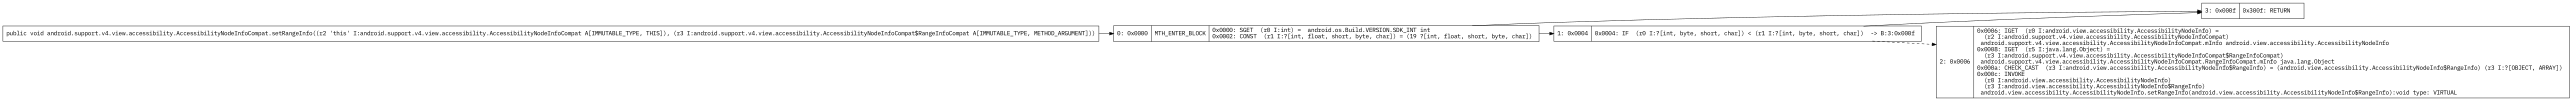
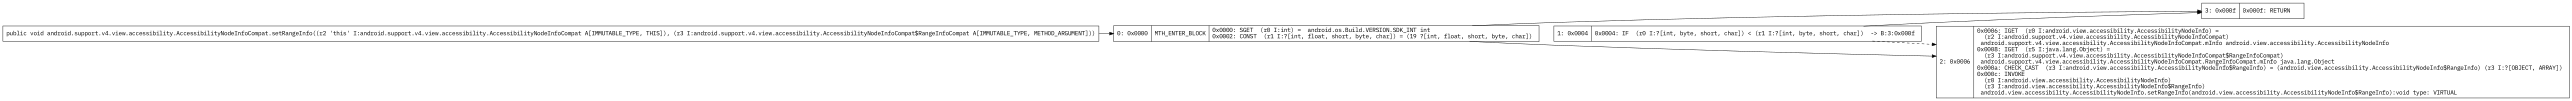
(2272, 11) -> (2272, 11)
(1544, 34) -> (1701, 50)
